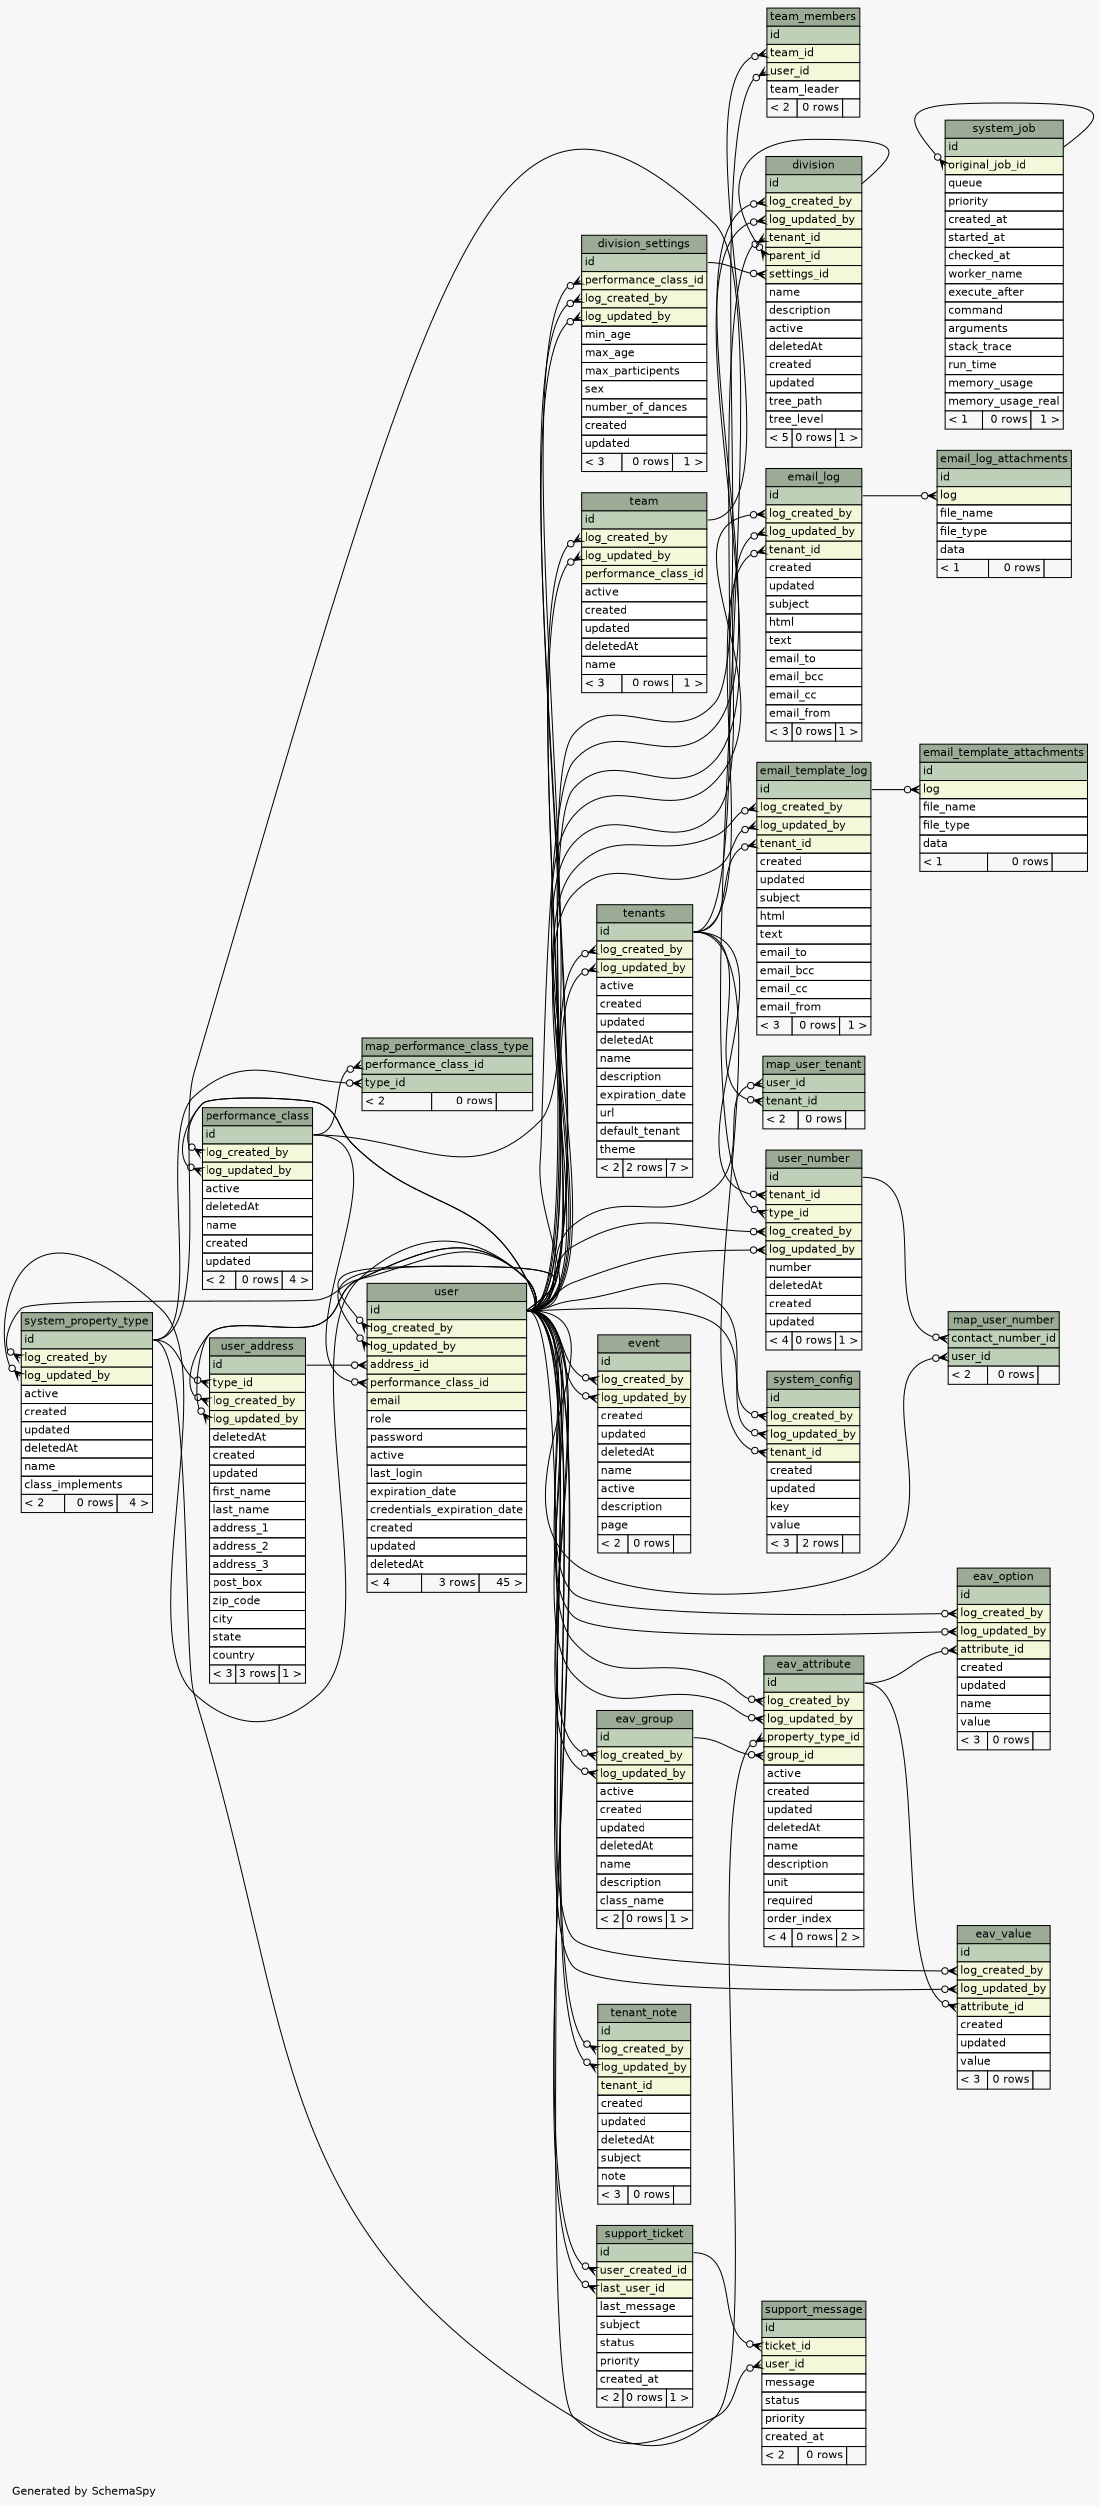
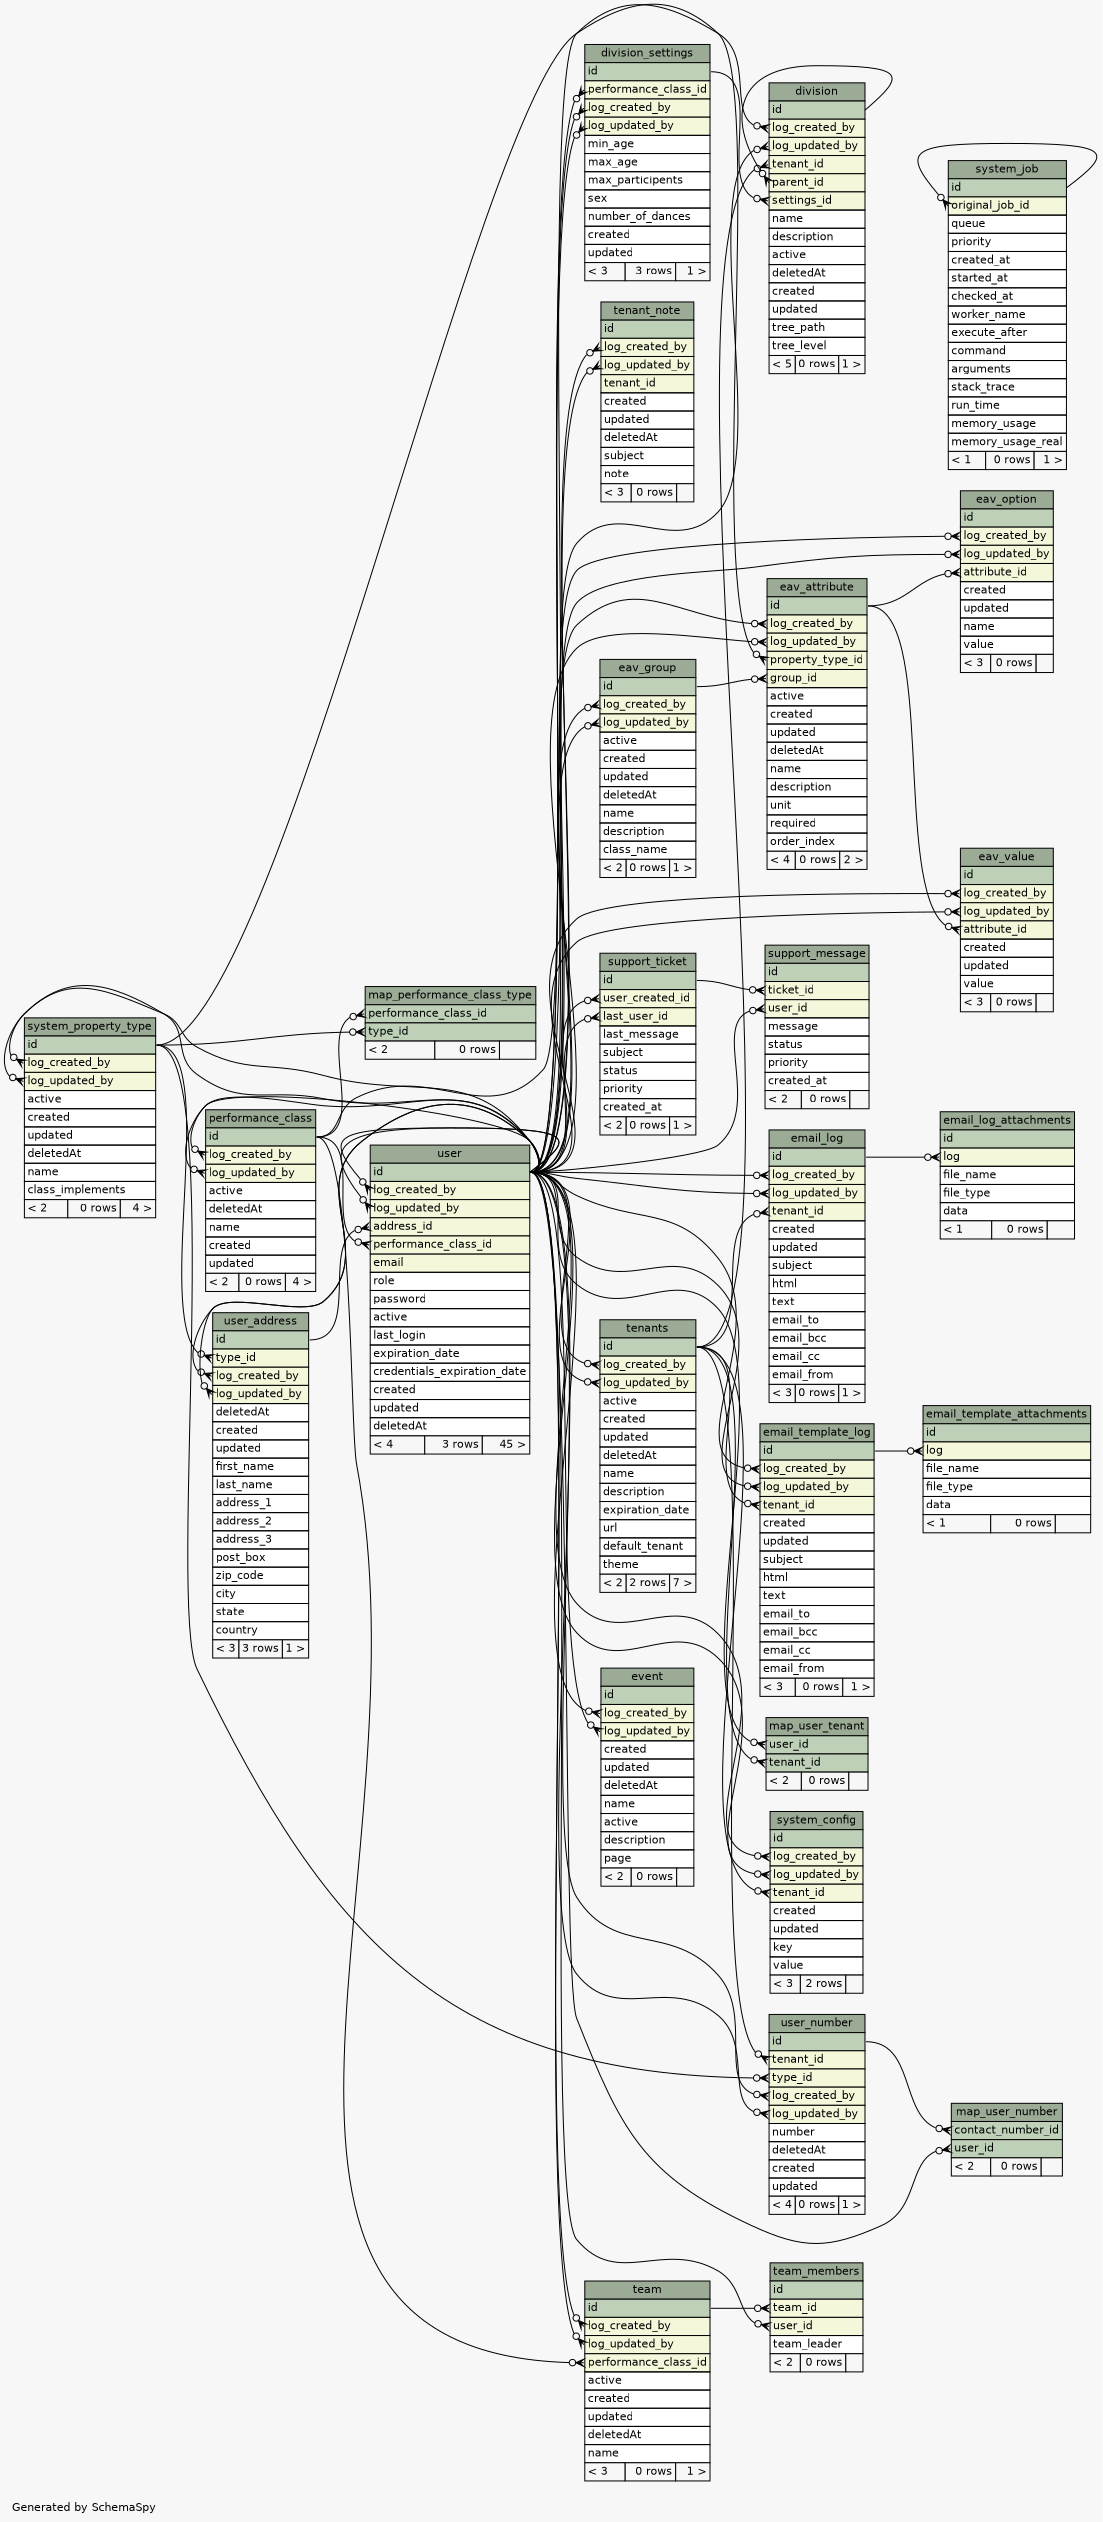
(651, 462) -> (654, 271)
none -> (363, 1812)
